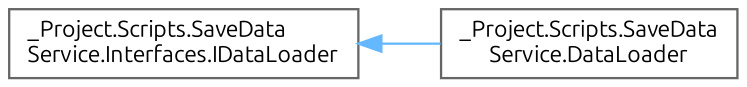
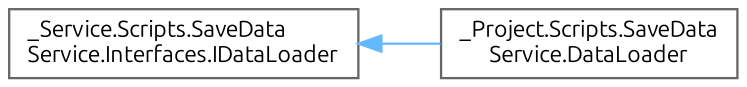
(184, 44) -> (184, 44)
